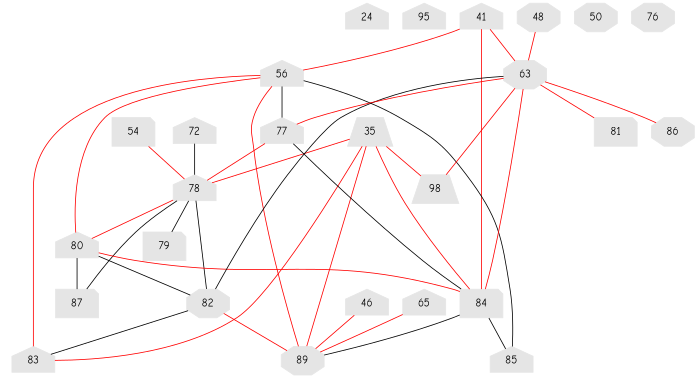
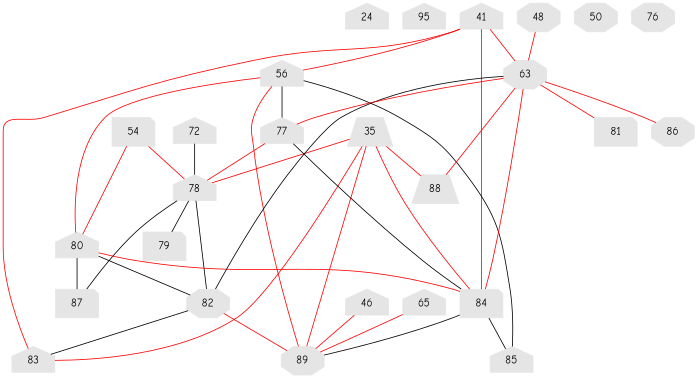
(56, 135) -> (119, 94)
(435, 189) -> (435, 189)
(132, 219) -> (105, 190)
